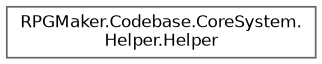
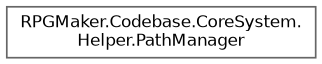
(161, 32) -> (161, 32)
